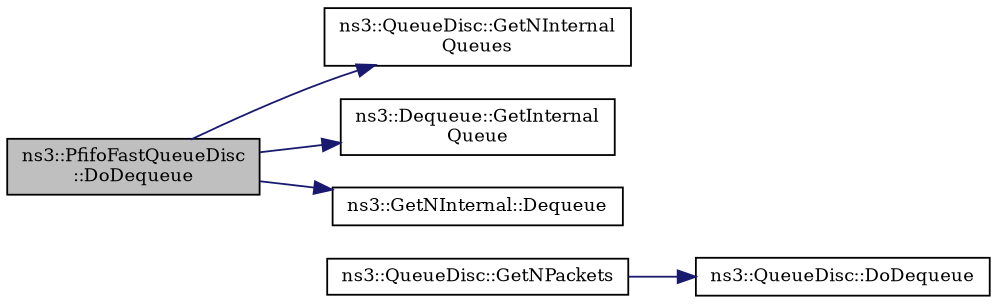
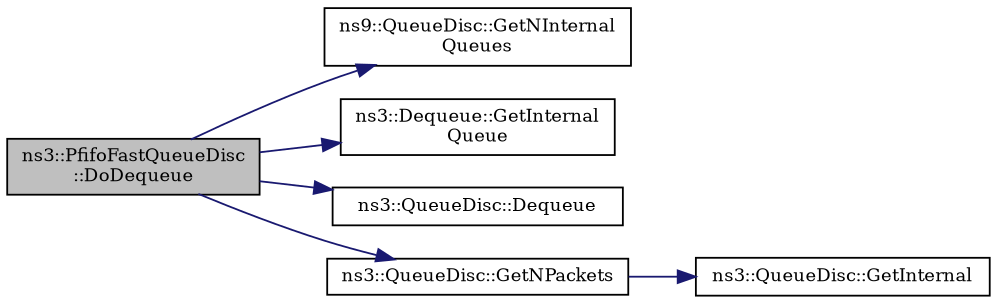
(478, 37) -> (478, 37)
(478, 206) -> (478, 206)
none -> (286, 228)
(843, 277) -> (843, 277)
